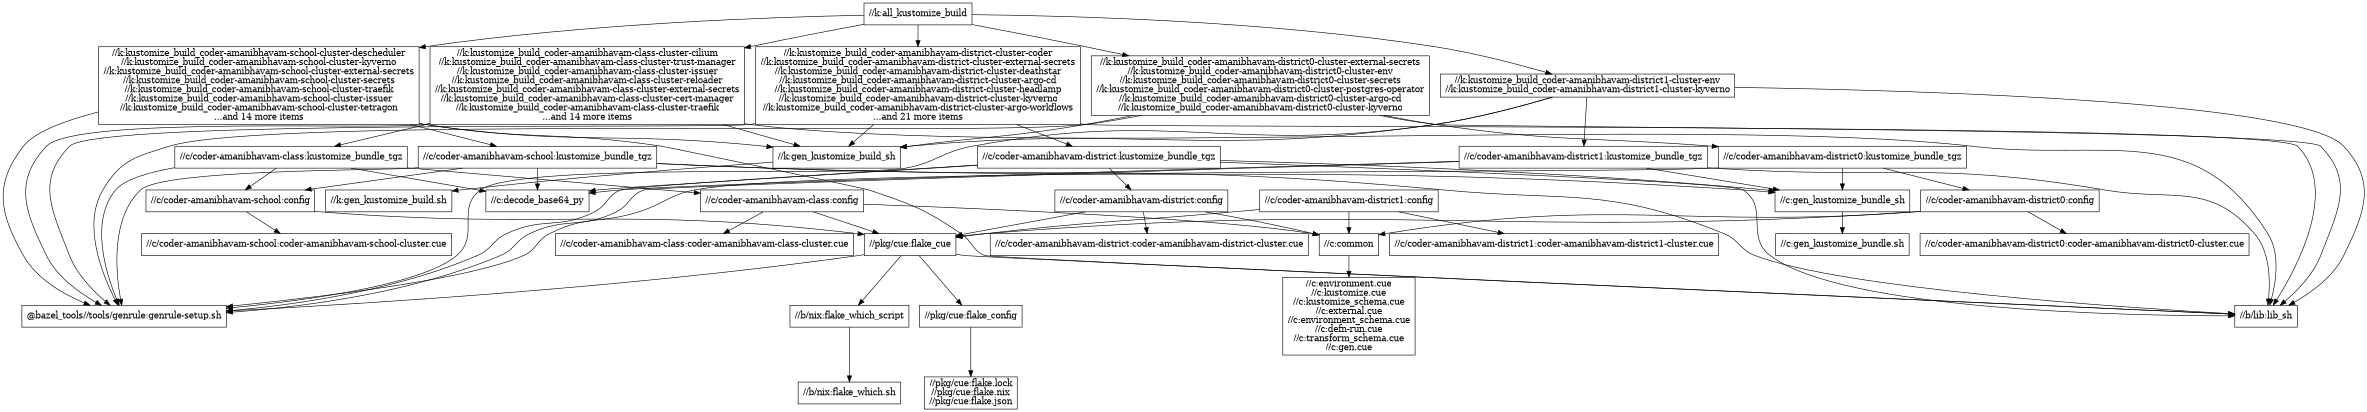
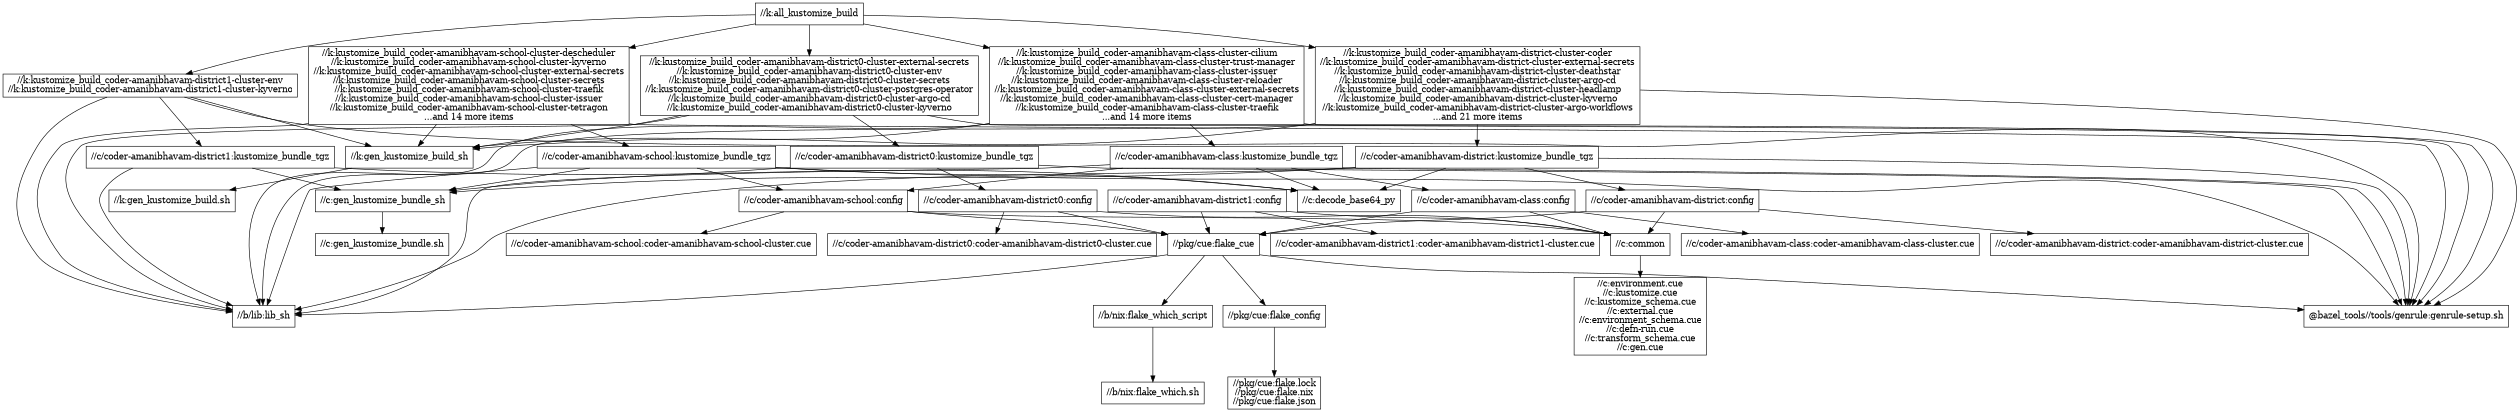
none -> (469, 208)
(621, 209) -> none
none -> (1117, 217)
